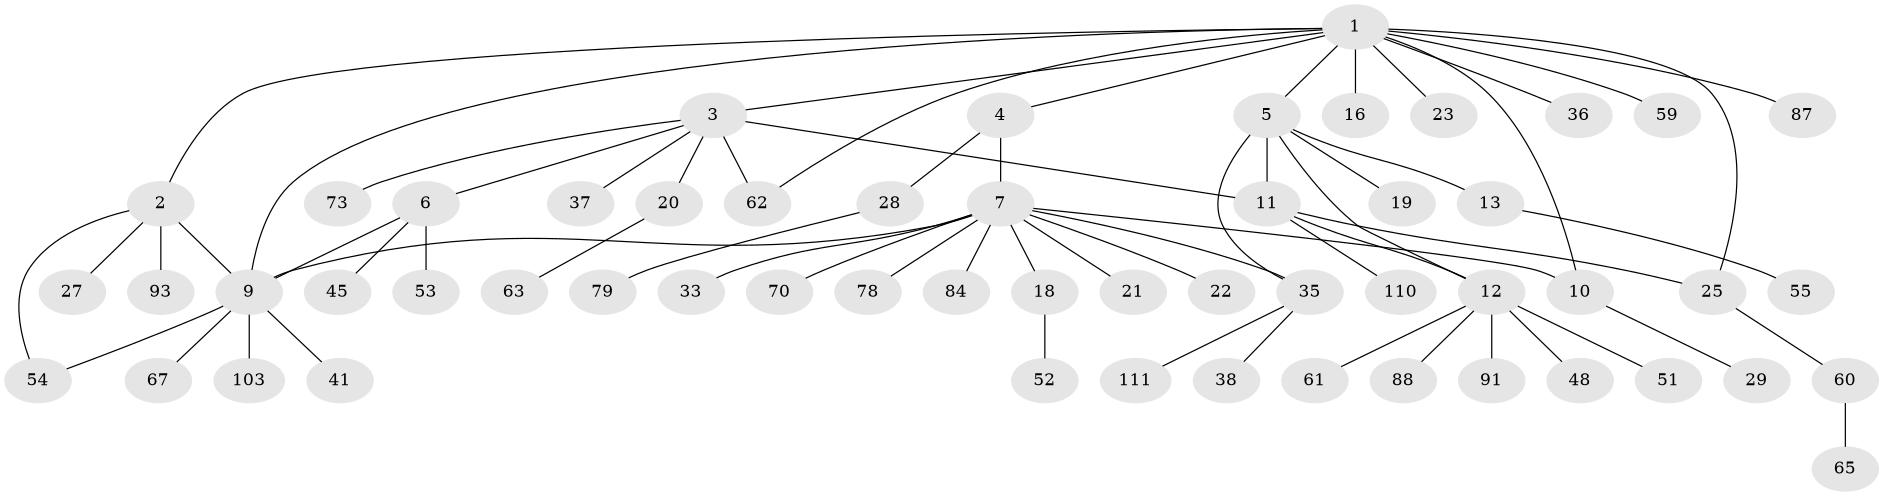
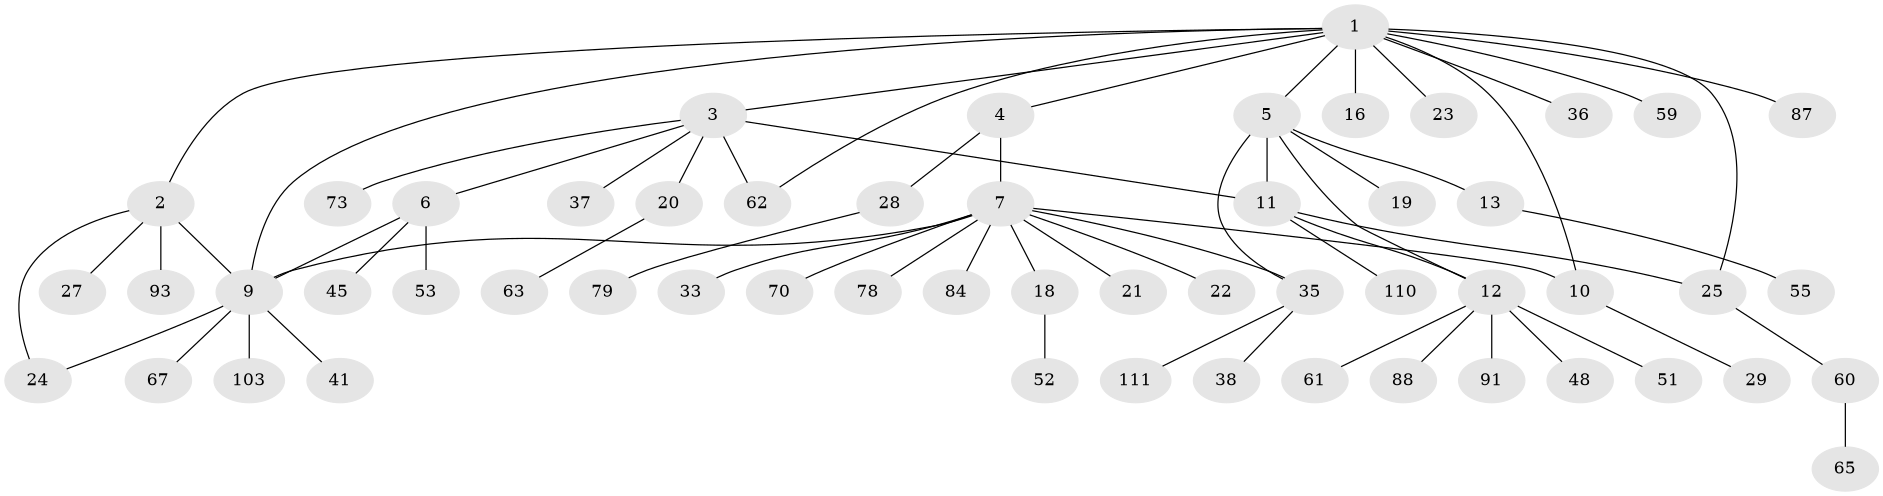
(38, 381) -> (38, 381)
